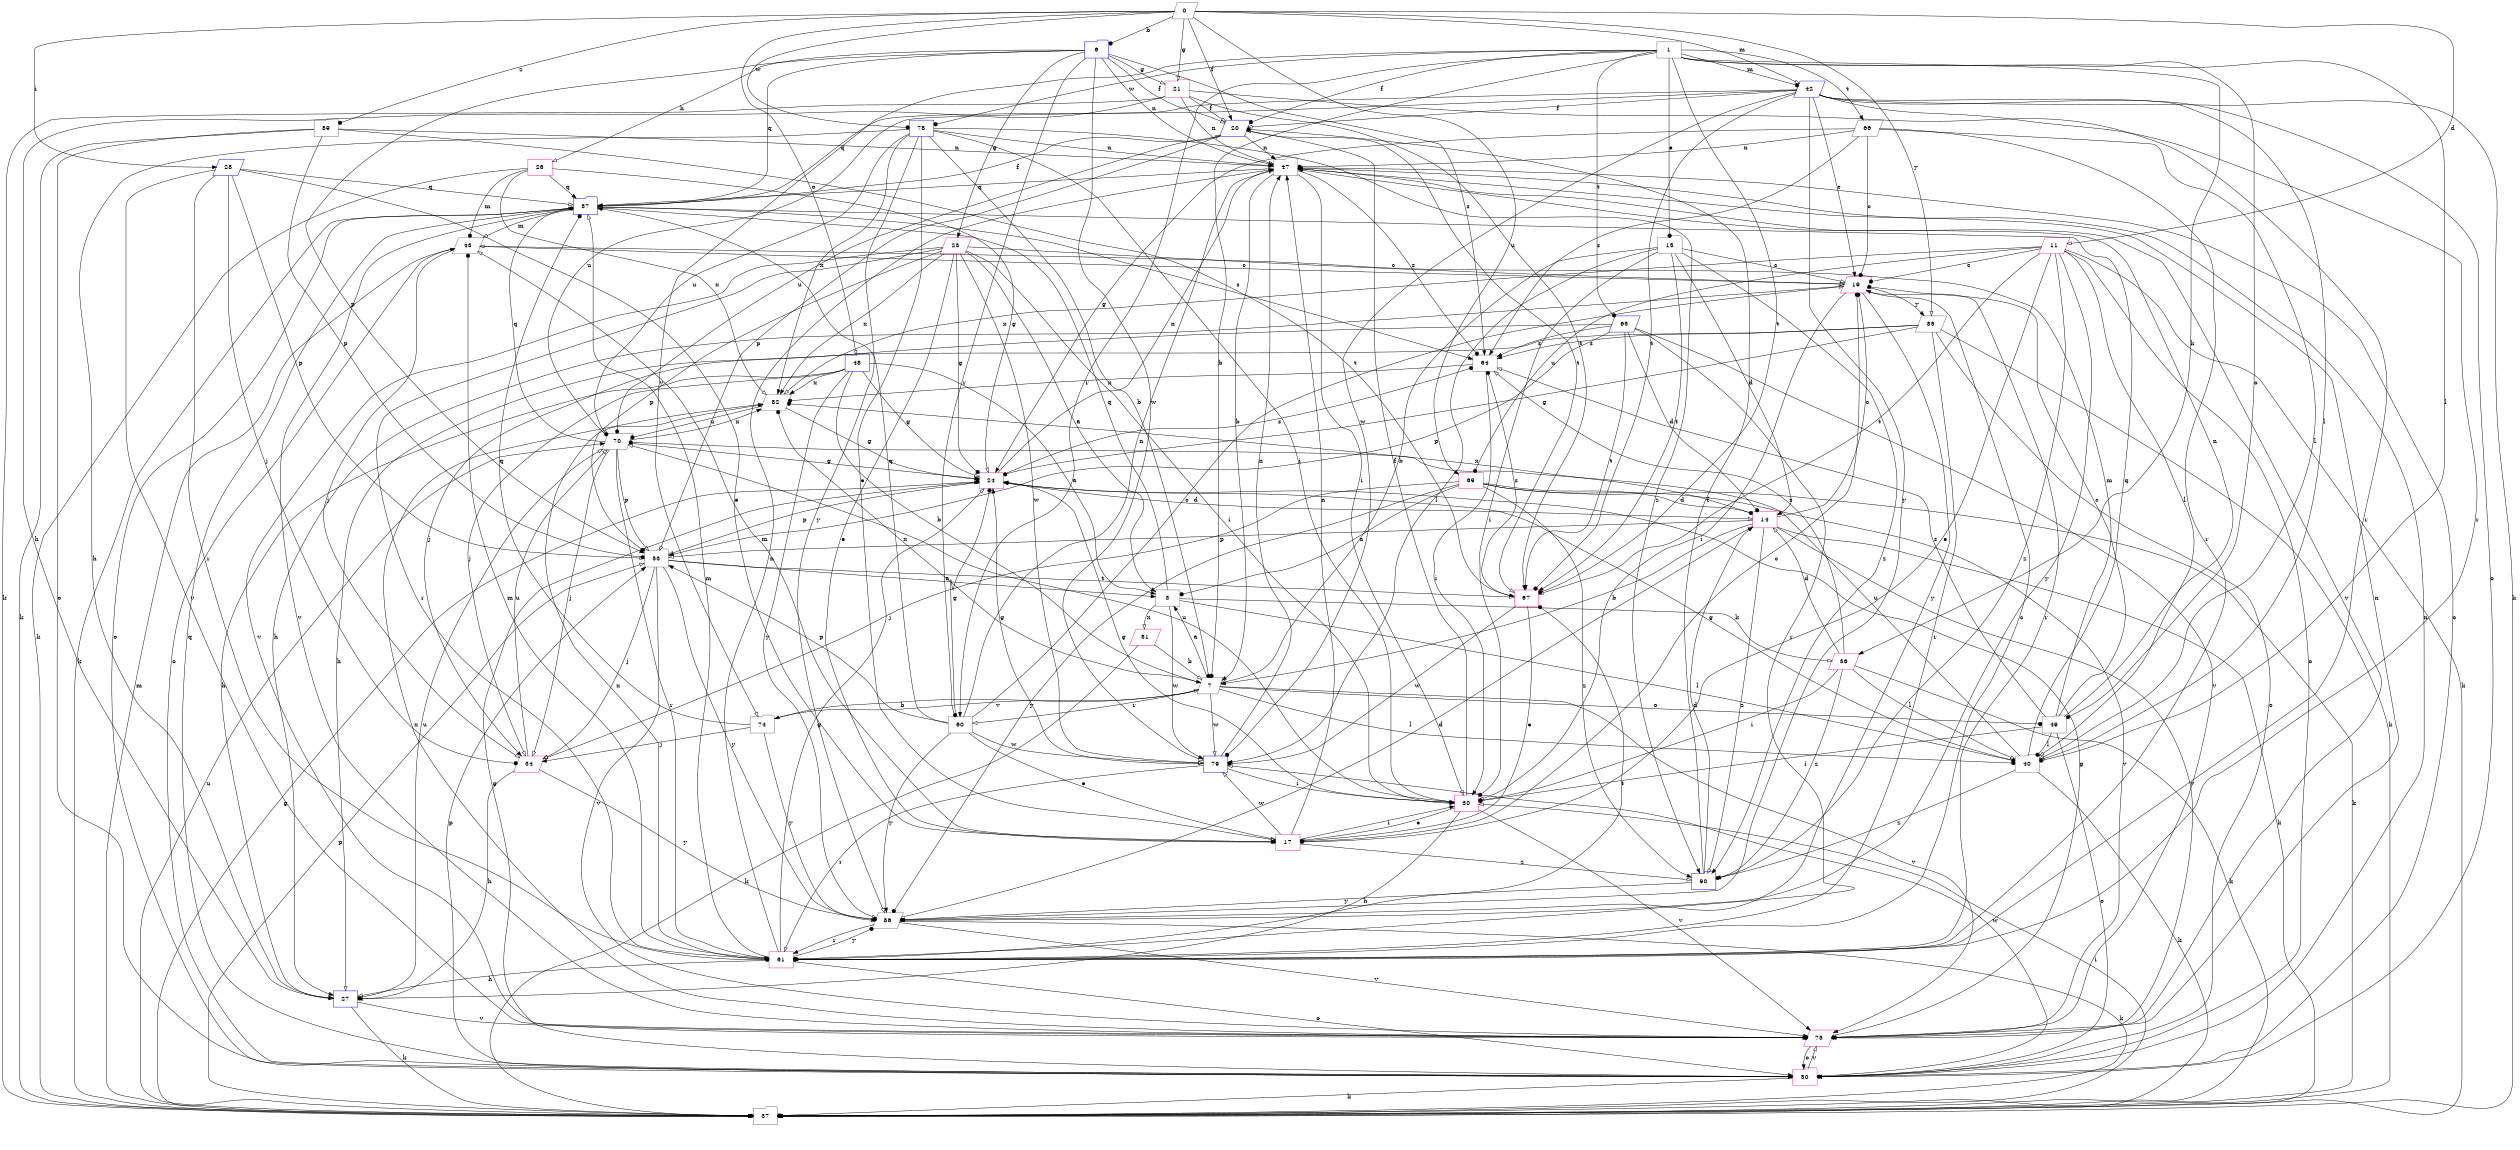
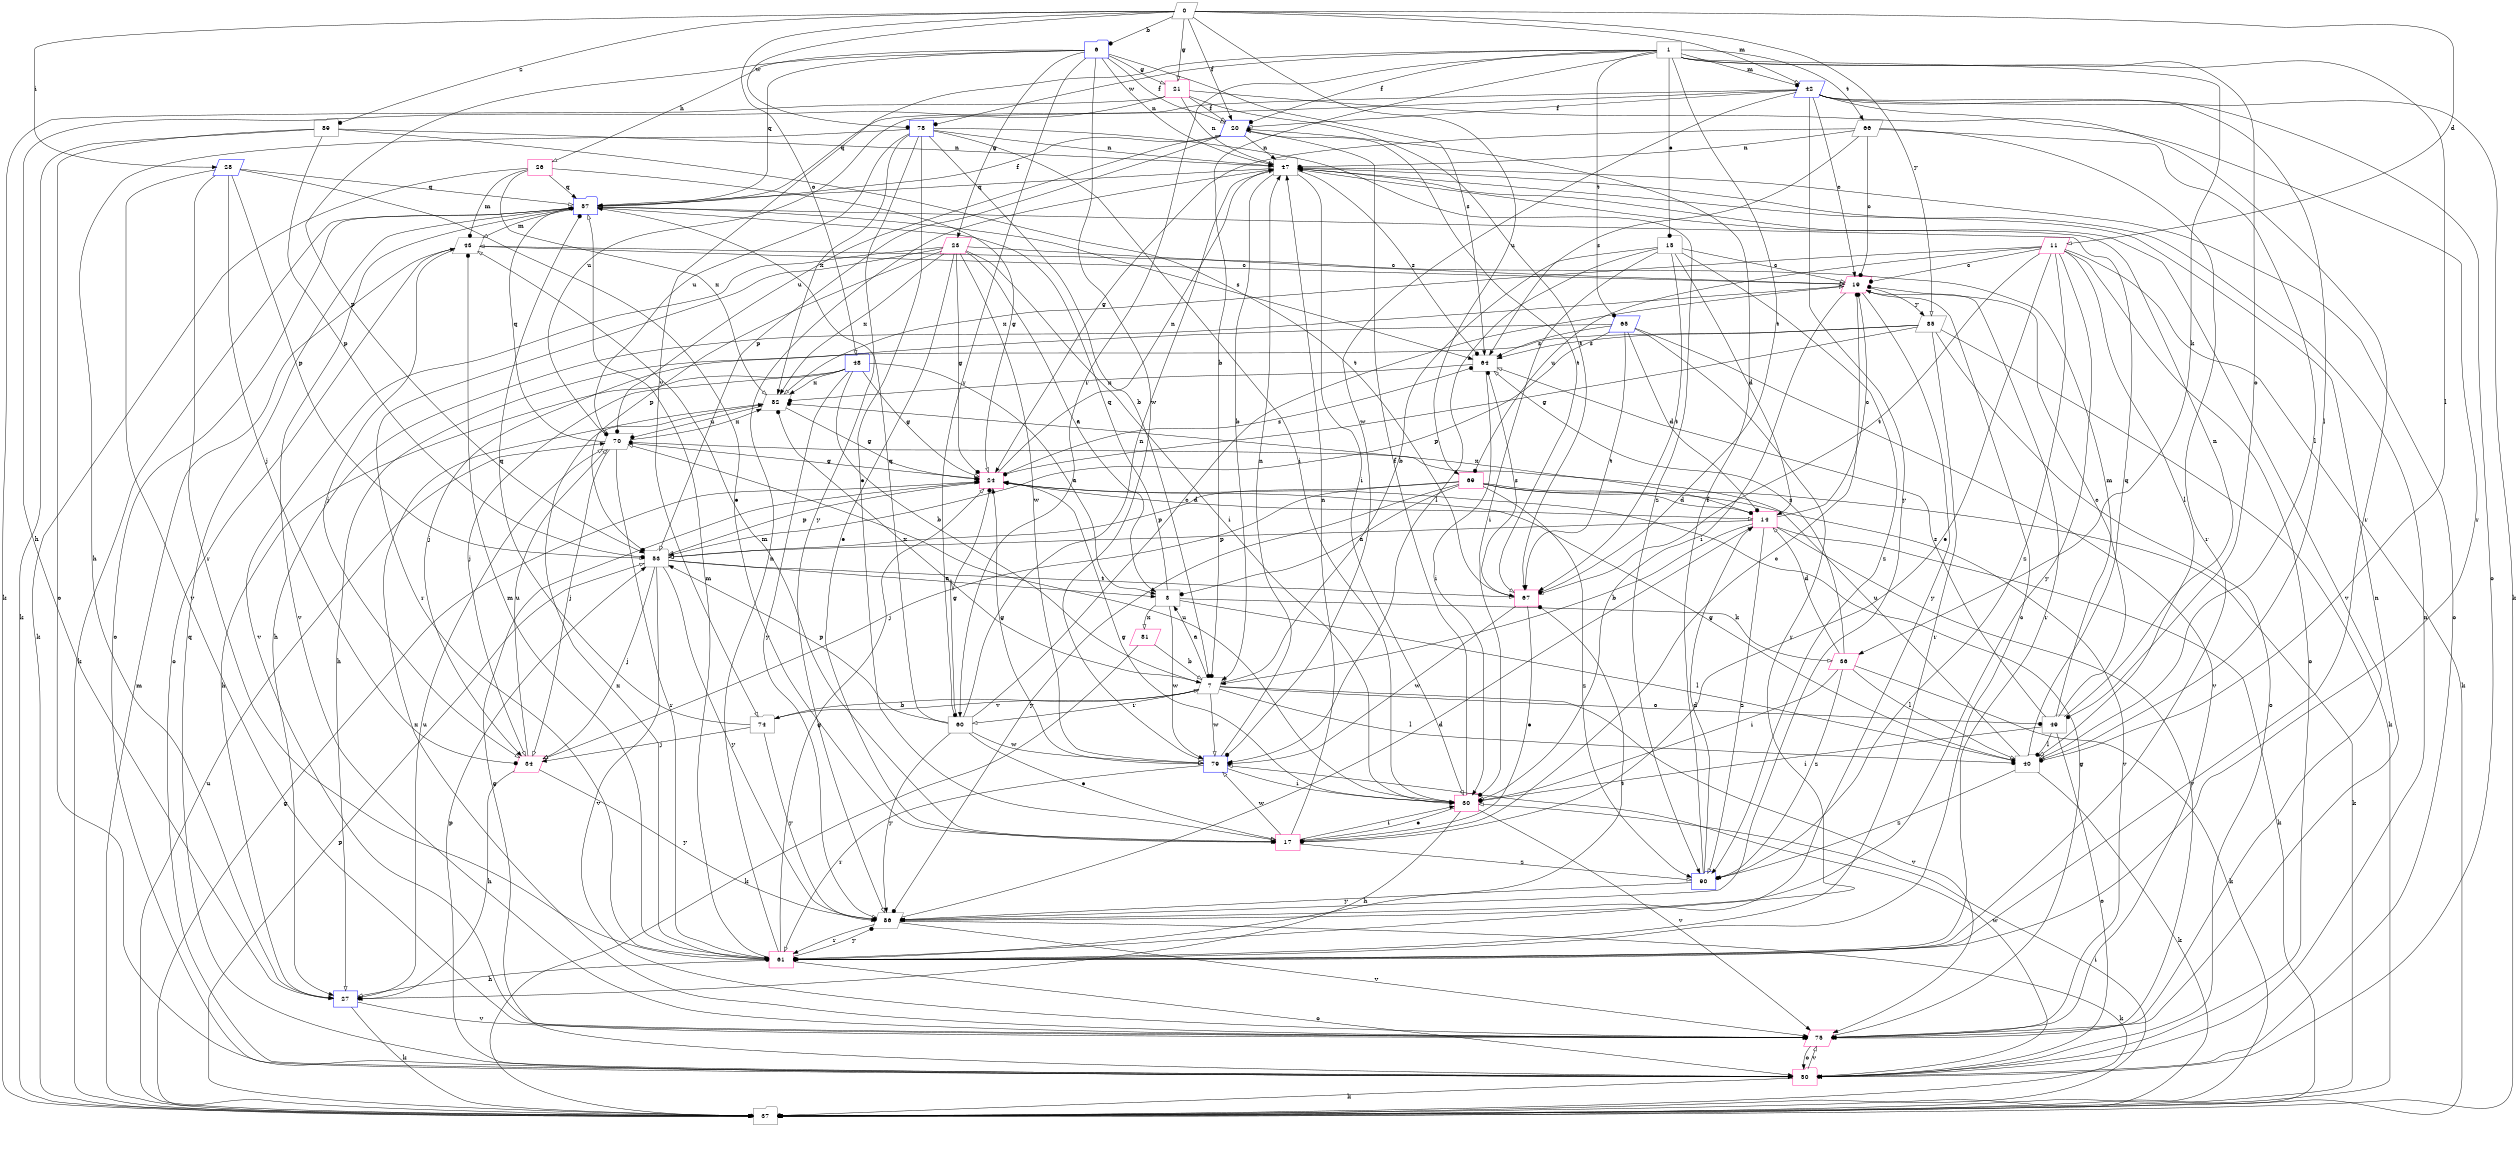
(1651, 320) -> none
(624, 501) -> (1069, 531)
